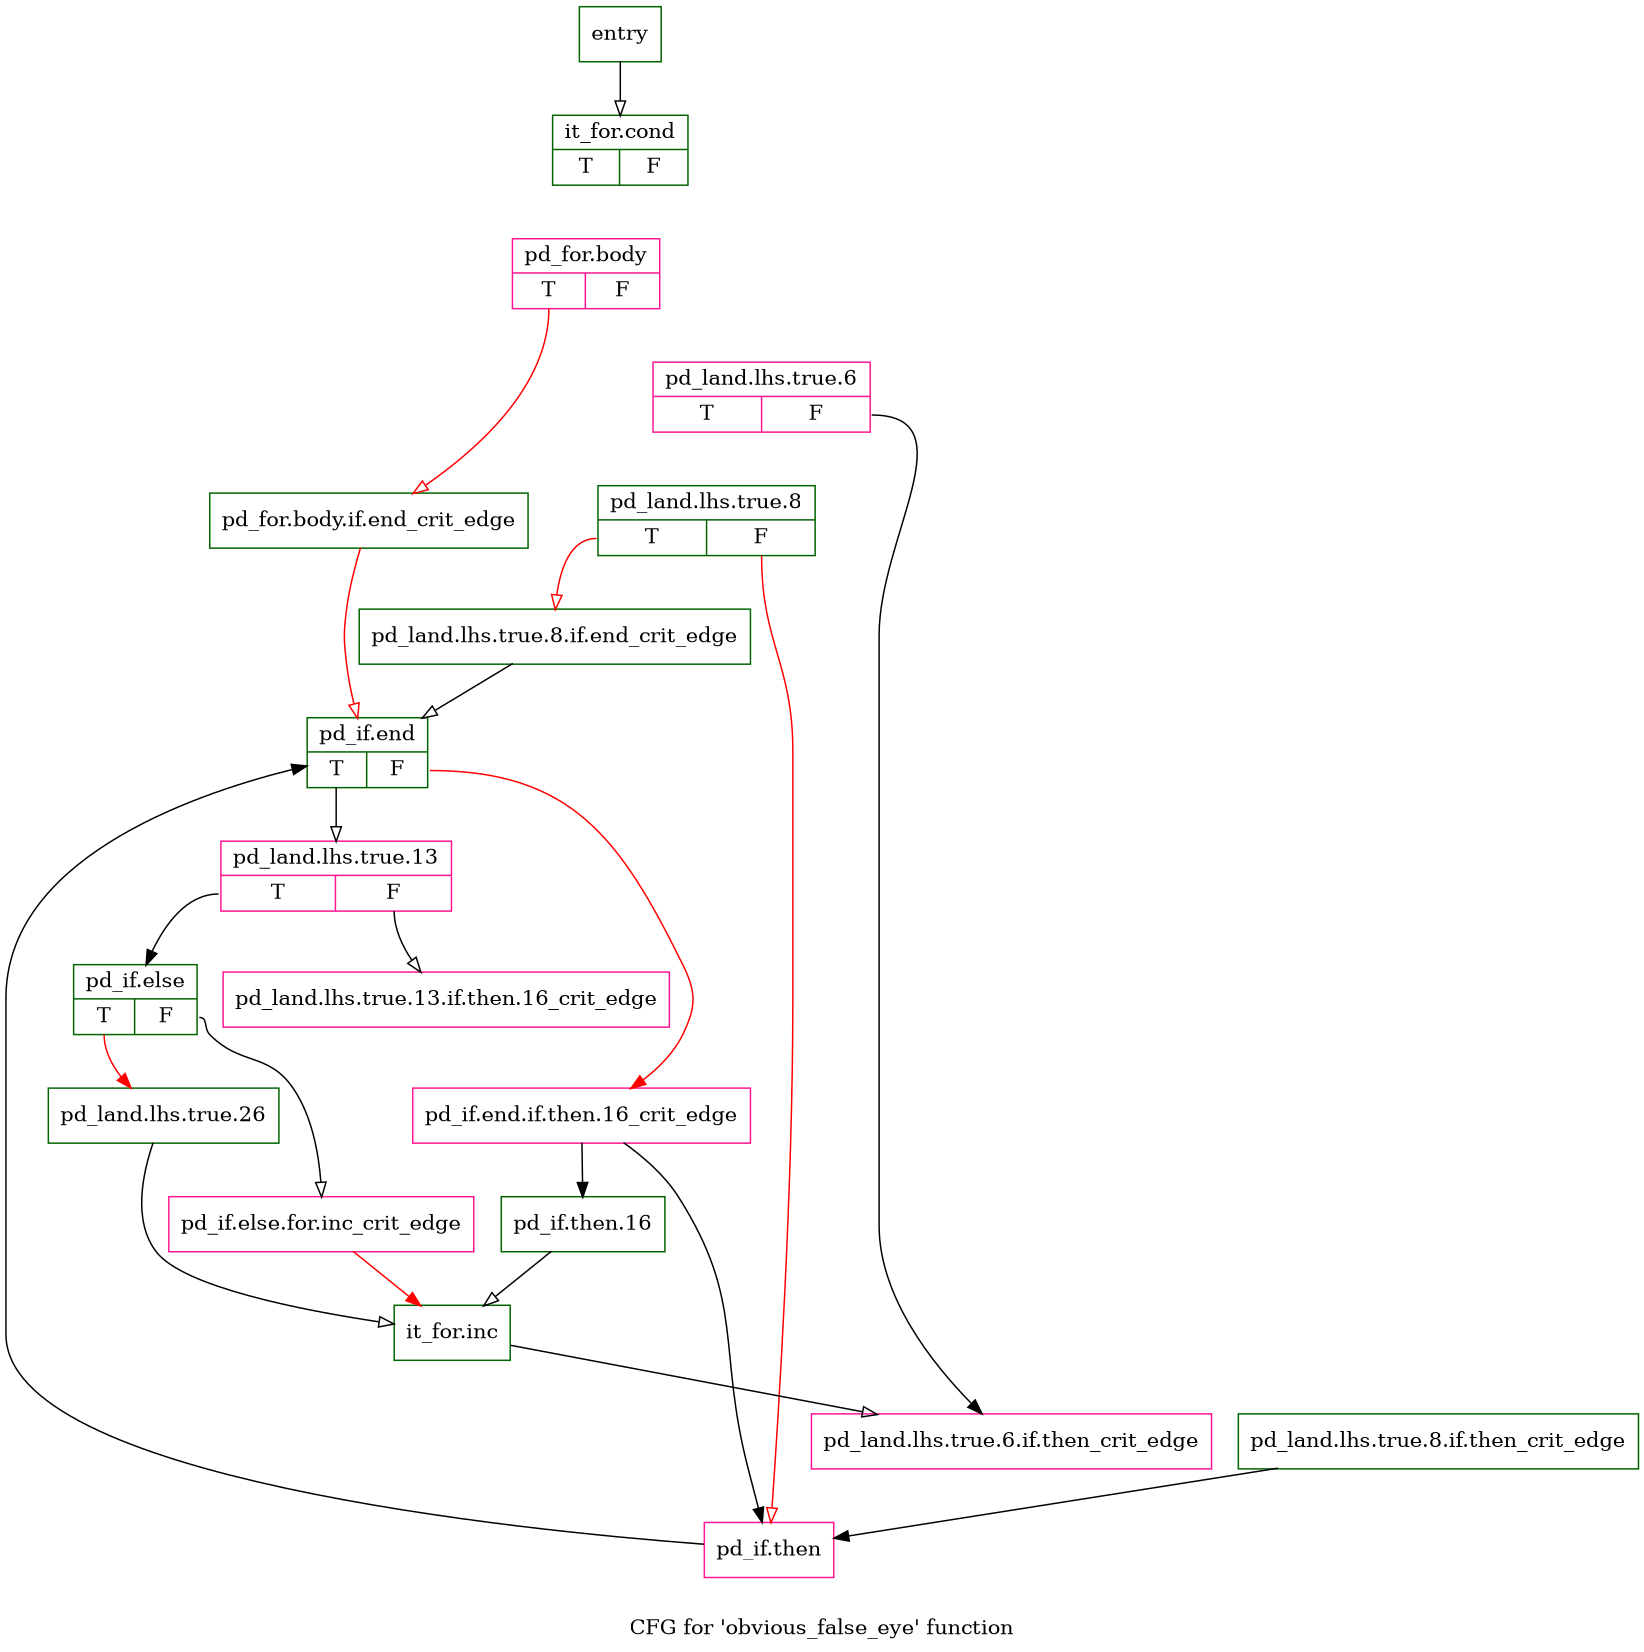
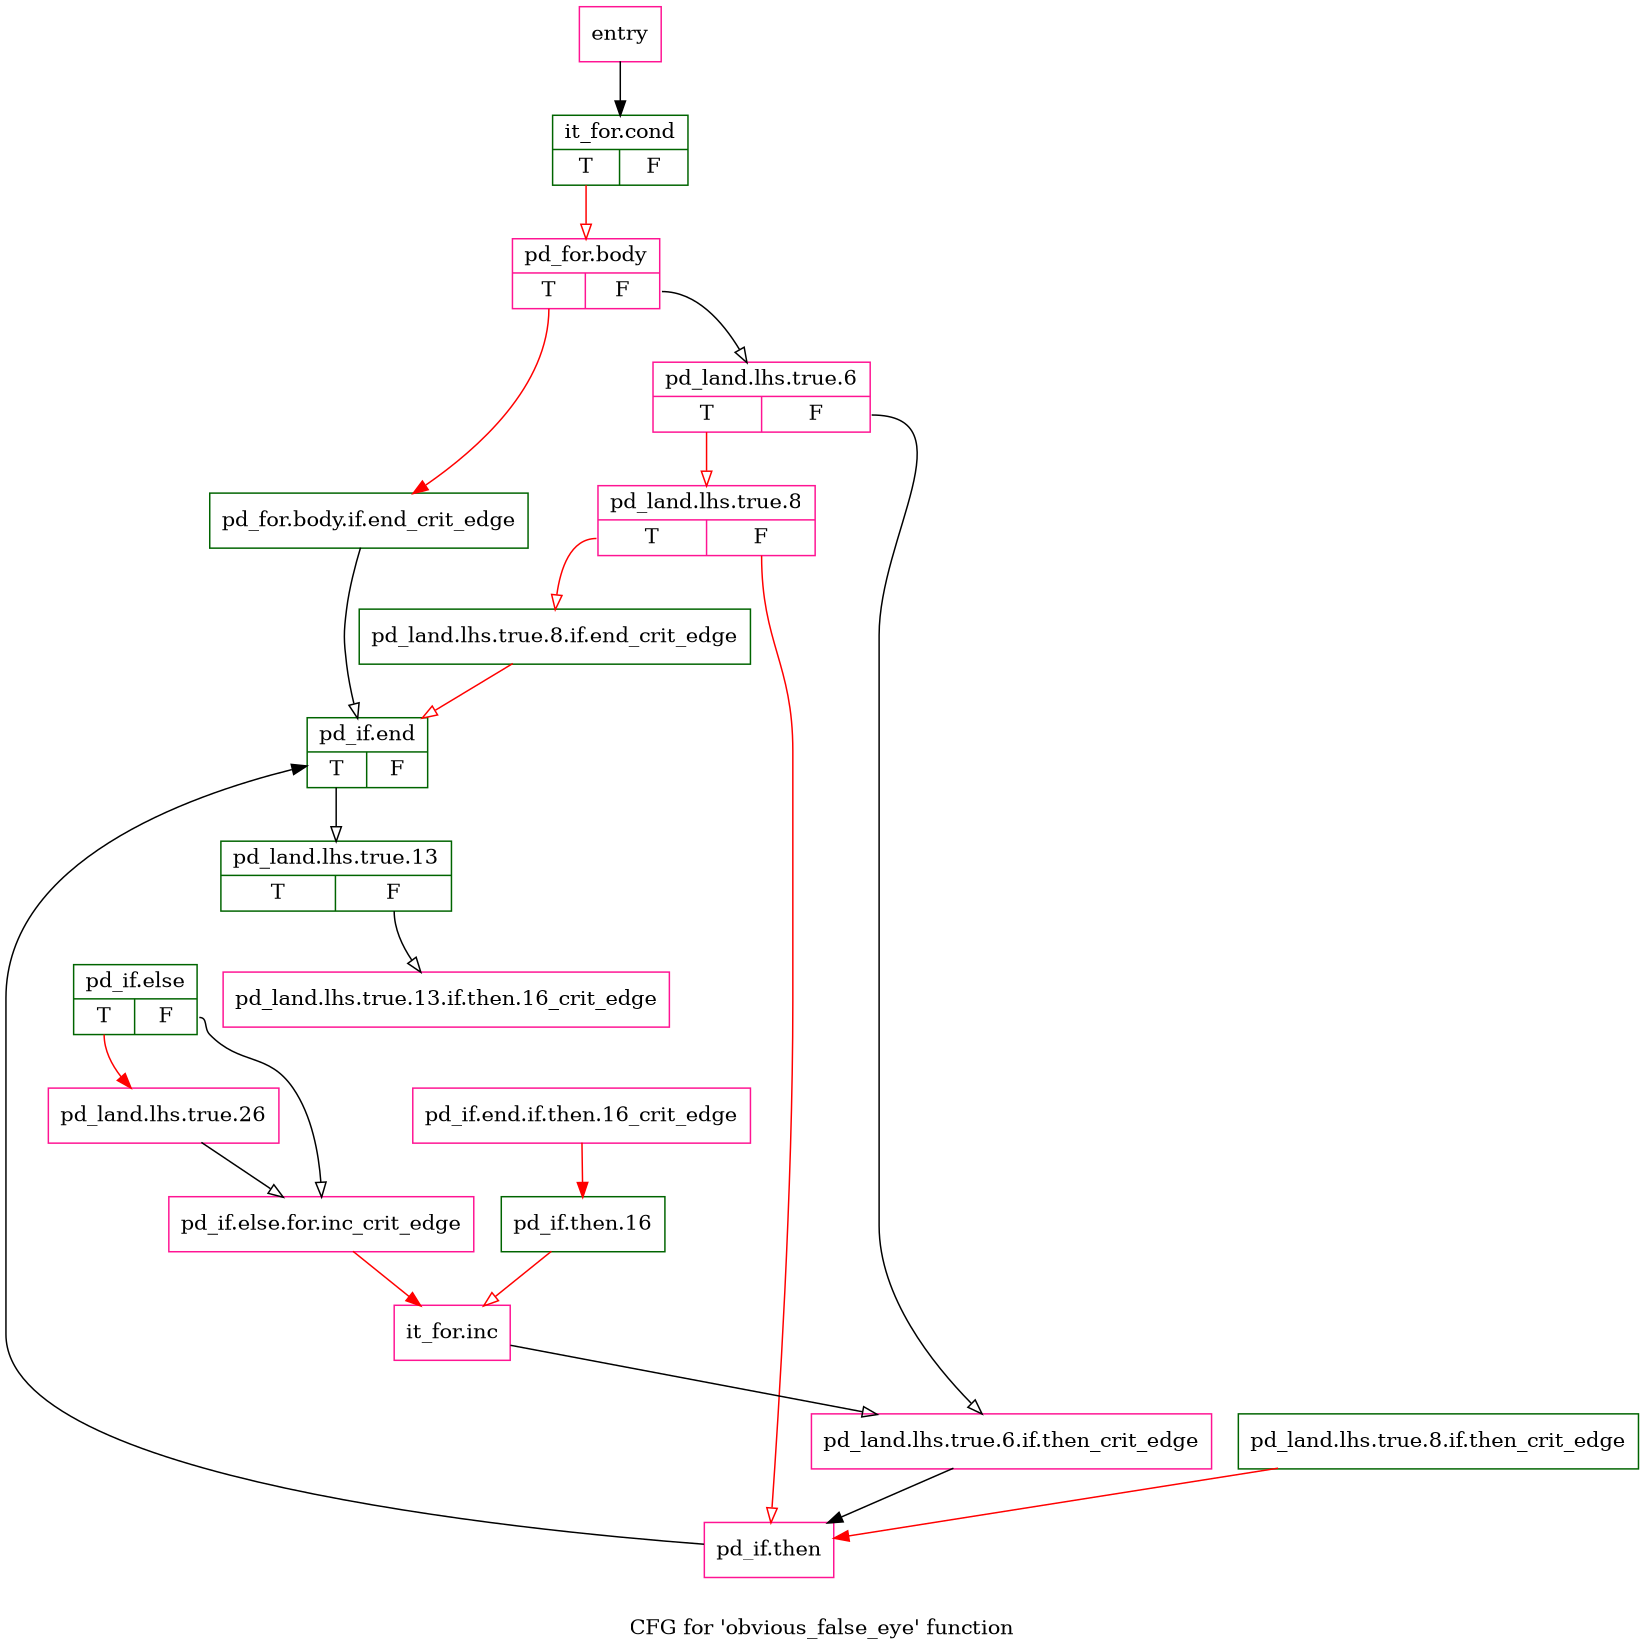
(620, 34) -> (620, 34)
(620, 81) -> (620, 81)
none -> (586, 205)
none -> (708, 310)
(508, 410) -> (508, 410)
none -> (707, 451)
(707, 521) -> (707, 521)
(345, 625) -> (345, 625)
(474, 687) -> (474, 687)
(632, 874) -> none
(336, 876) -> (336, 876)
(879, 906) -> (879, 906)
(178, 913) -> none
(164, 1116) -> (164, 1116)
(582, 1163) -> (582, 1163)
(523, 1274) -> (523, 1274)
(209, 1283) -> (236, 1166)
(724, 1311) -> (897, 1493)
(452, 1333) -> (452, 1333)
(1063, 1502) -> (1063, 1502)
